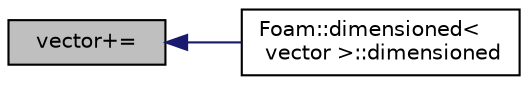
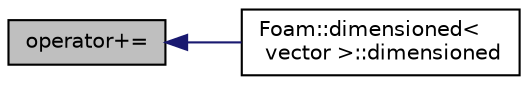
(87, 42) -> (87, 42)
